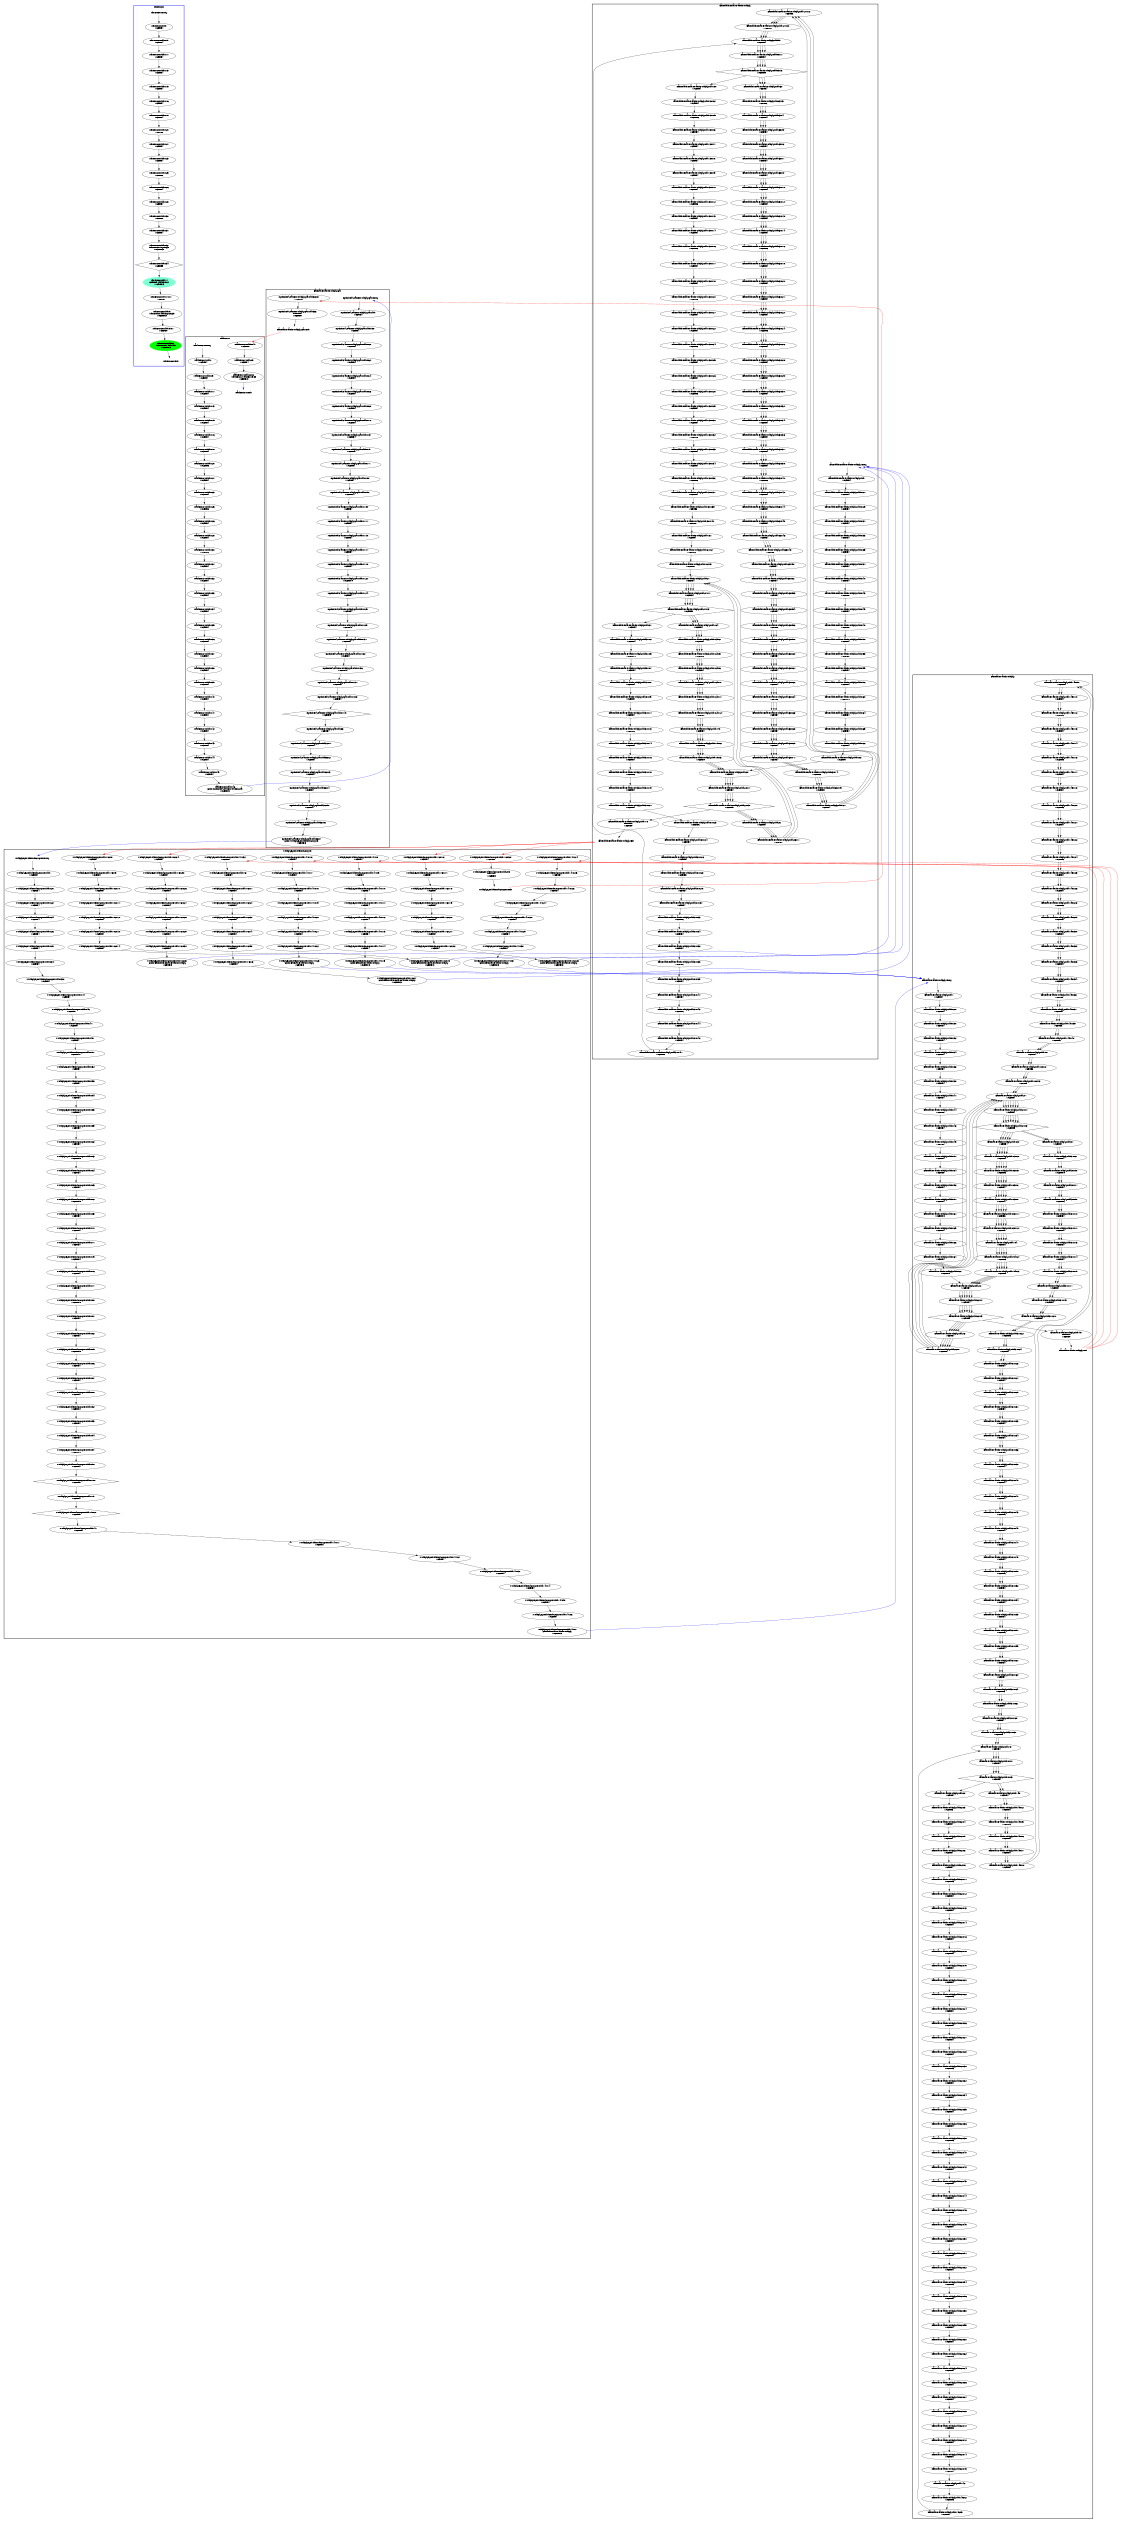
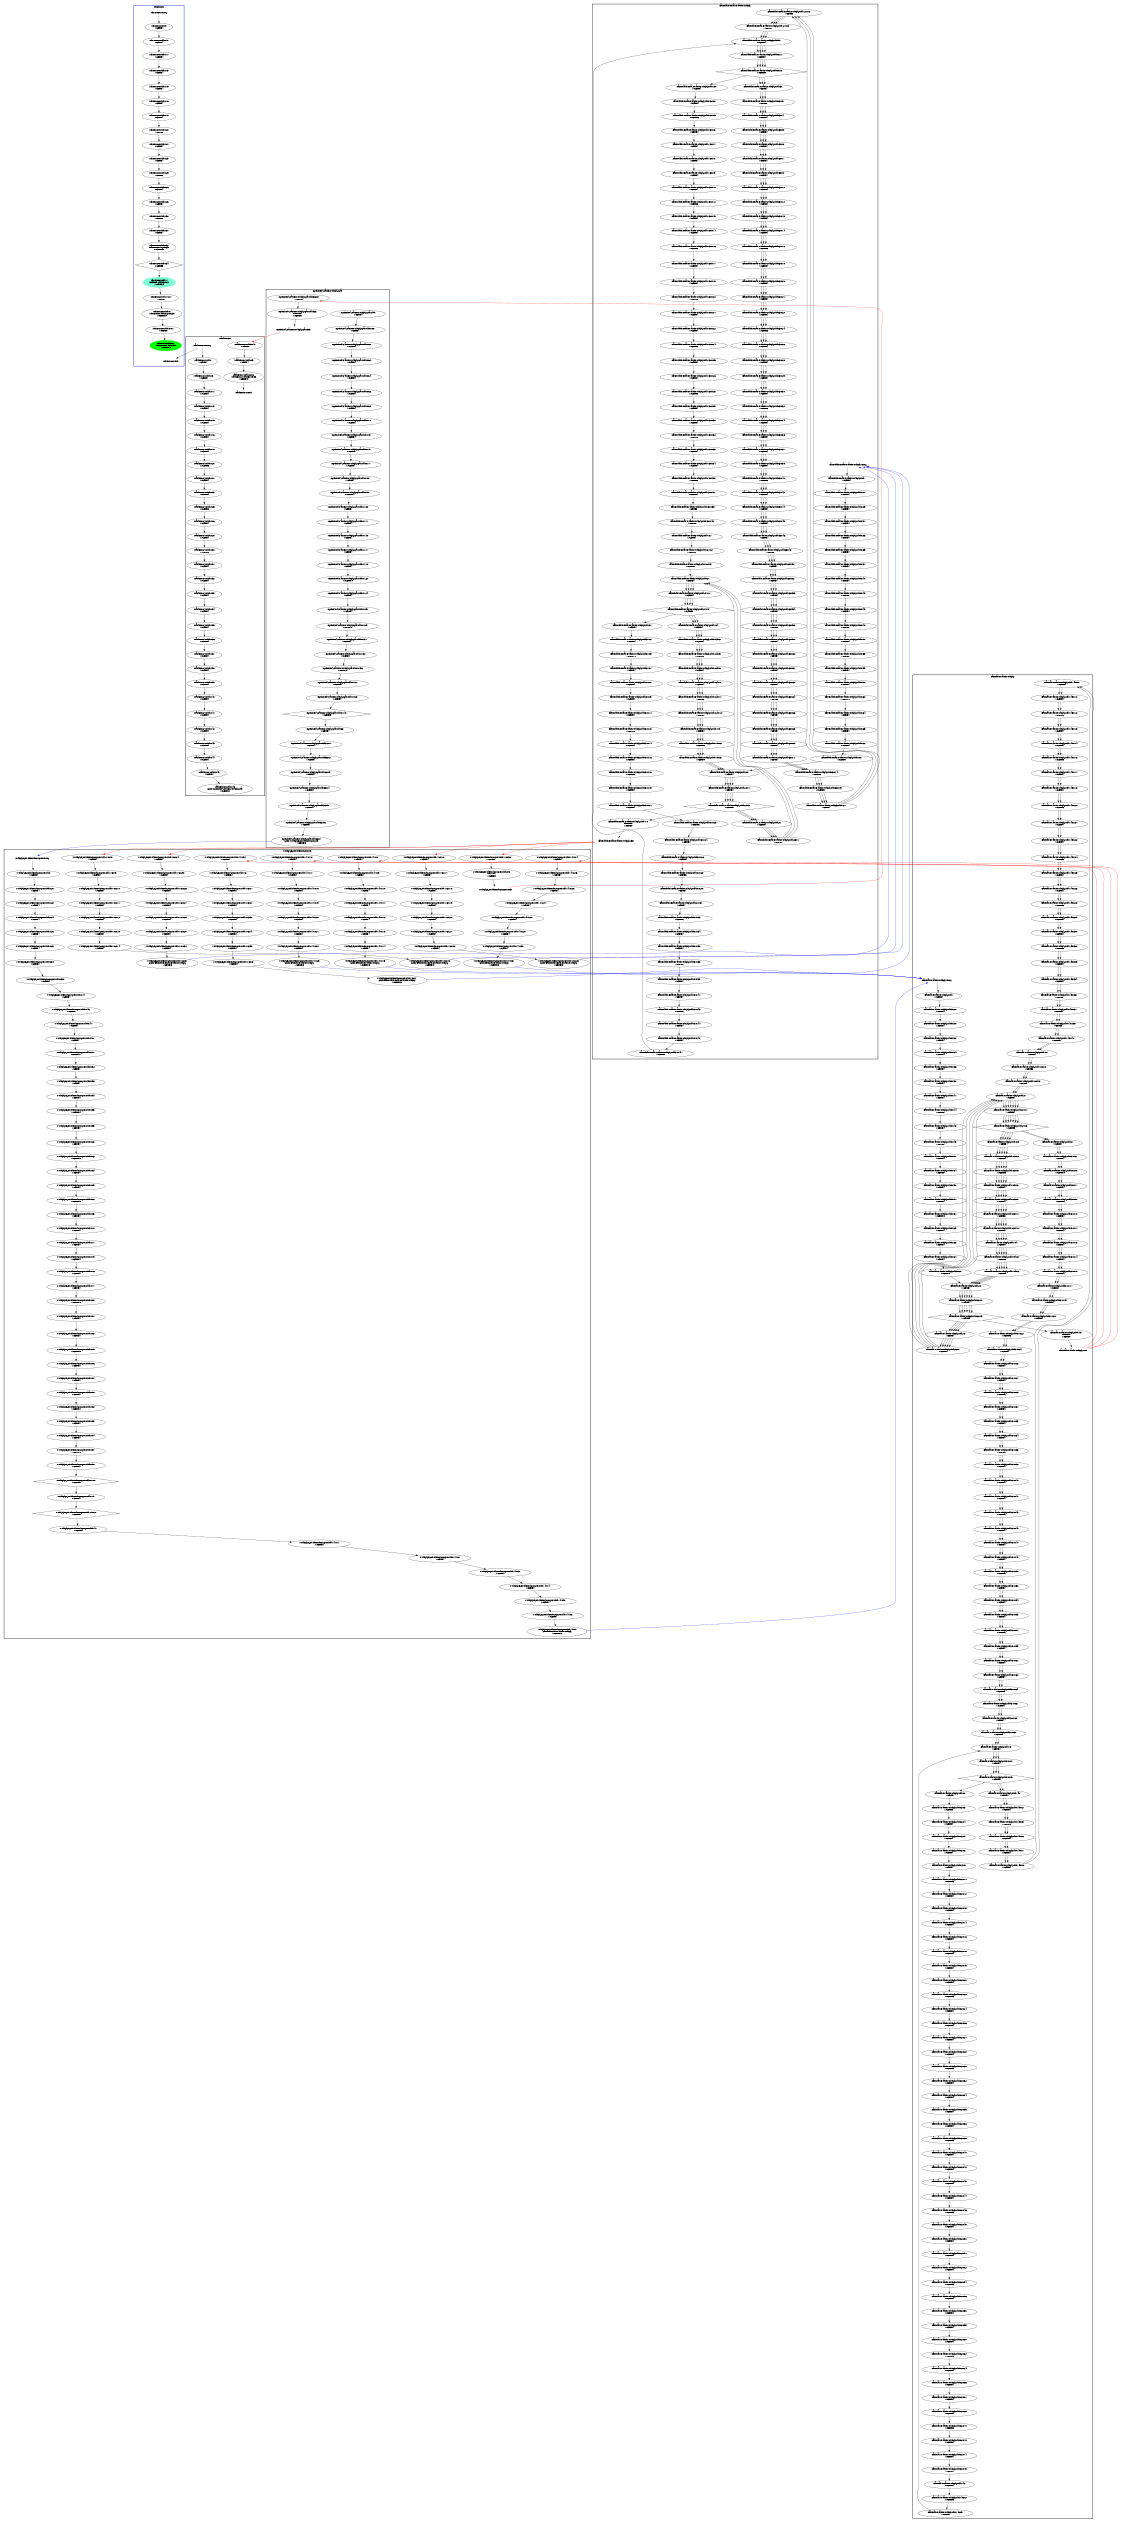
(328, 291) -> (328, 291)
(360, 298) -> none
(293, 330) -> (293, 330)
(225, 338) -> (225, 338)
(168, 354) -> (188, 353)
(243, 385) -> (243, 385)
